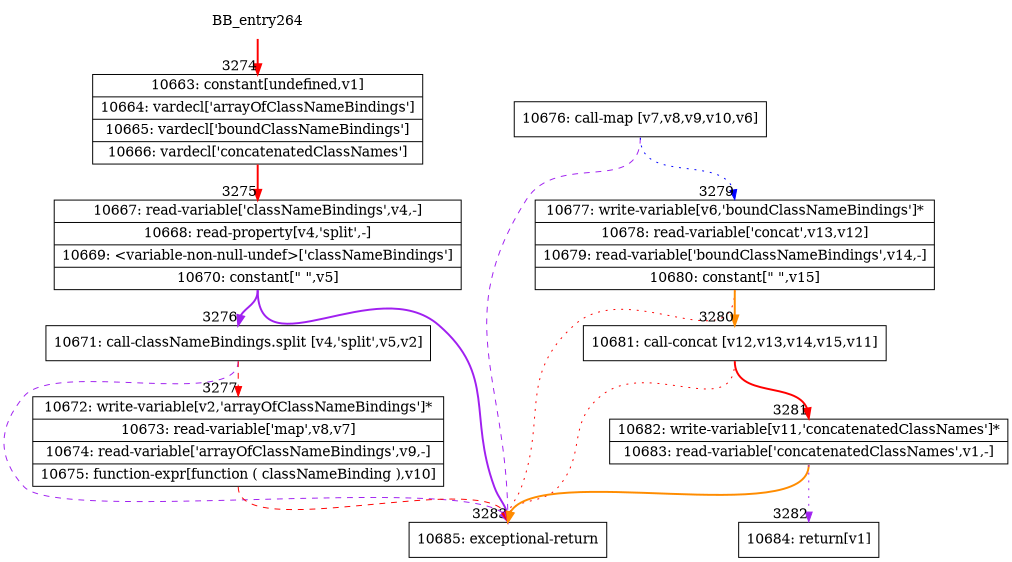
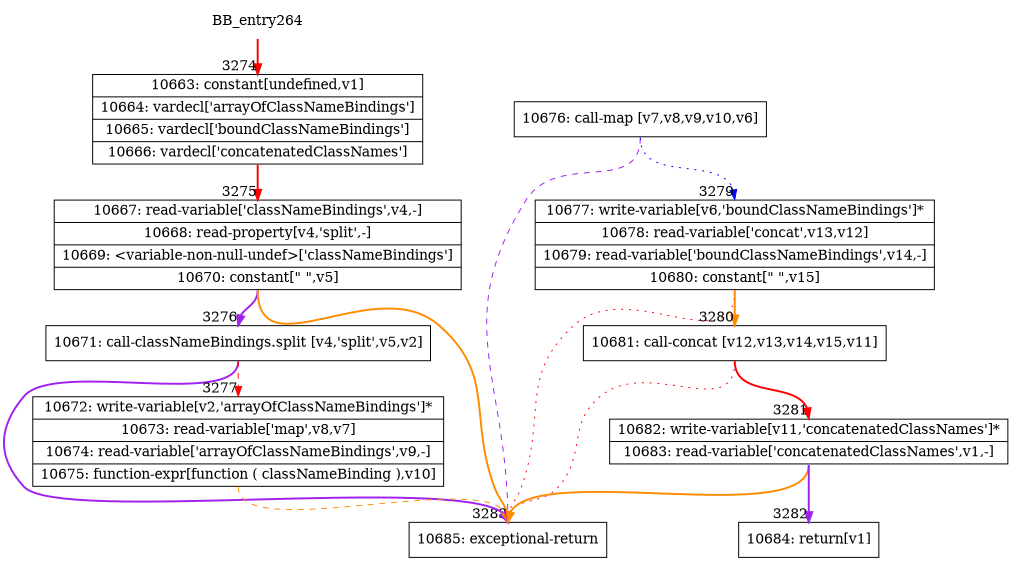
(437, 324) -> (437, 324)
(809, 488) -> (809, 488)
(100, 501) -> (100, 501)
(368, 505) -> (368, 505)
